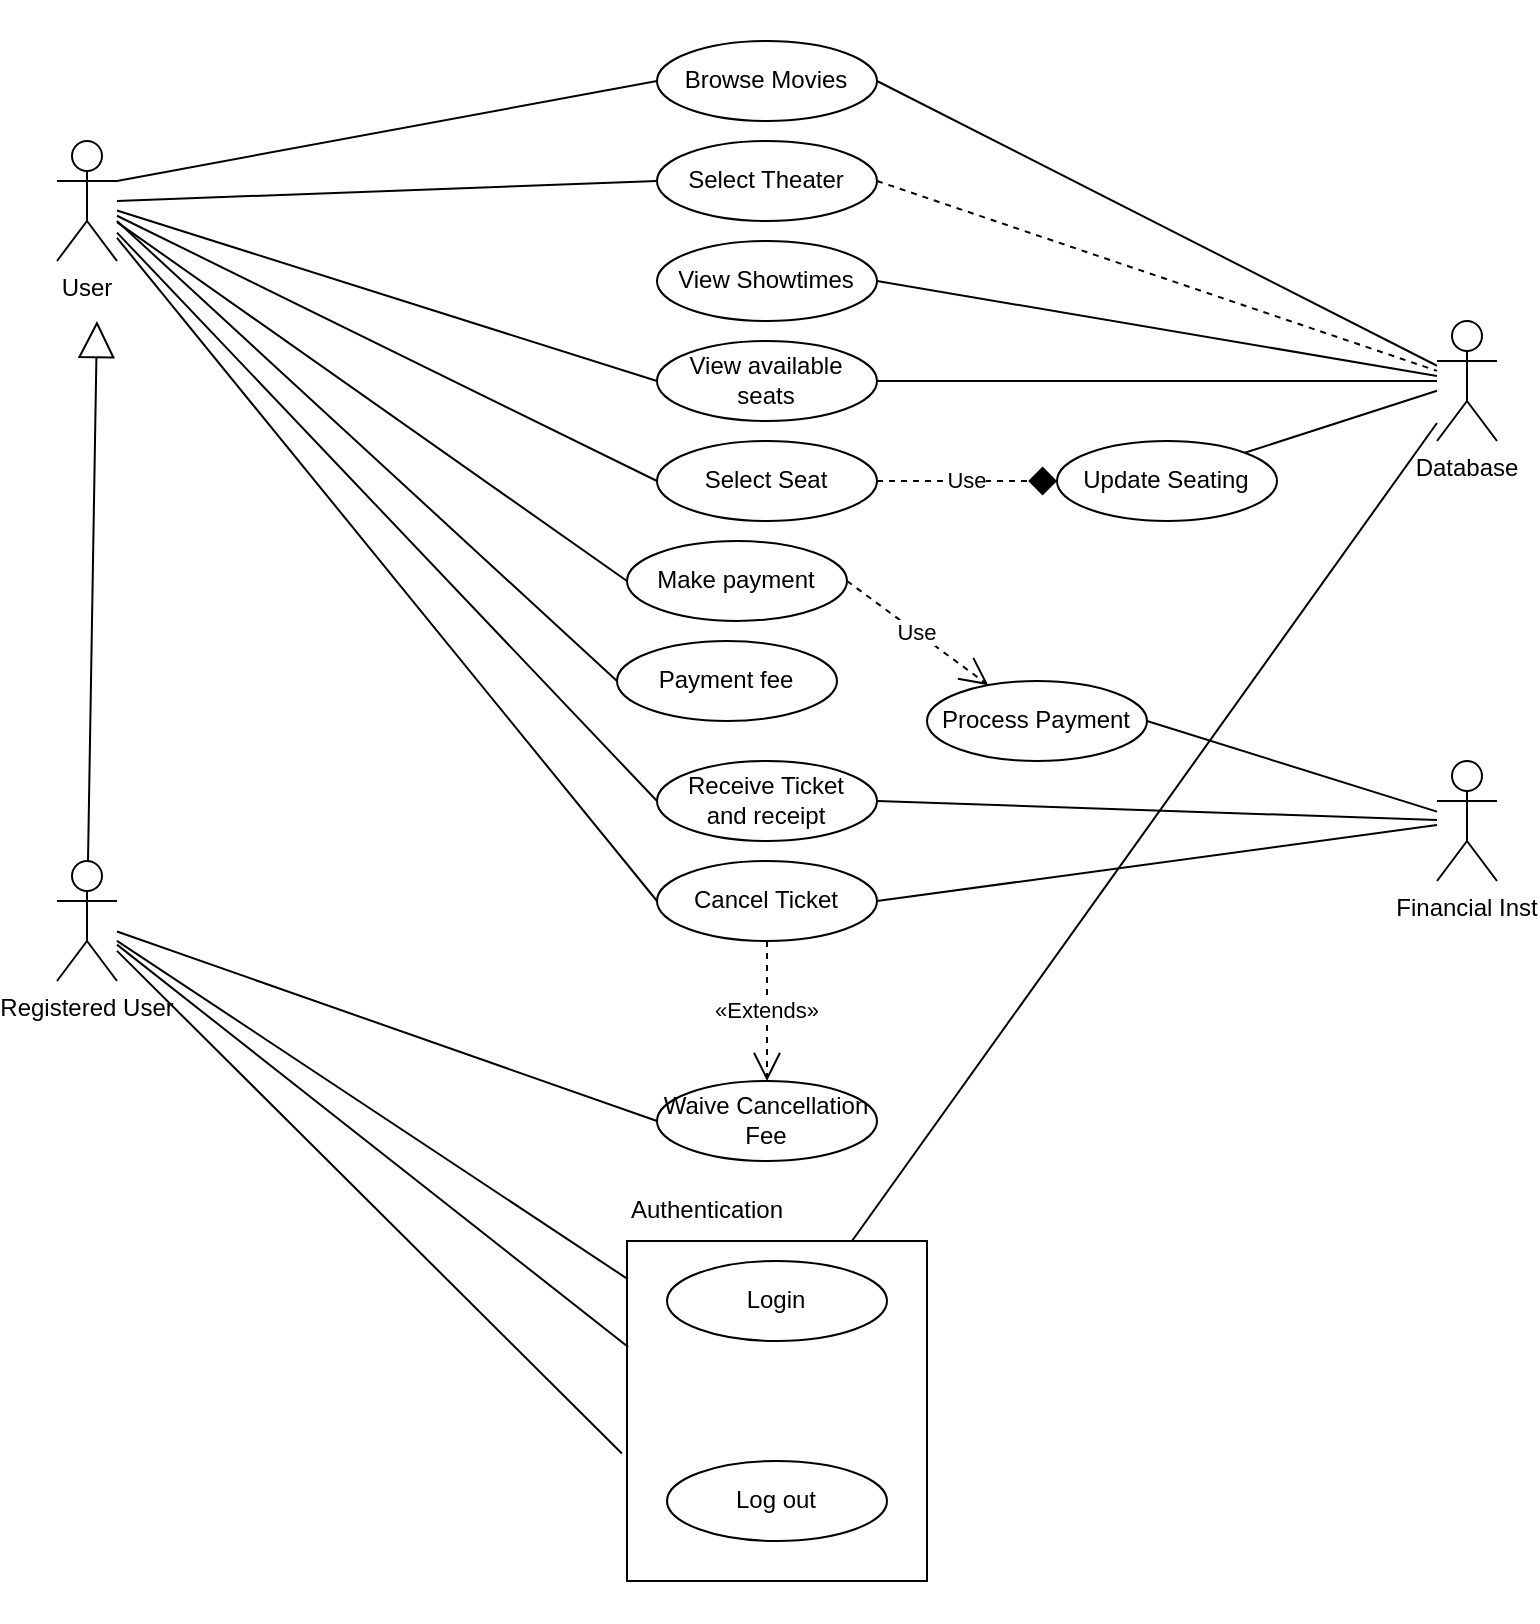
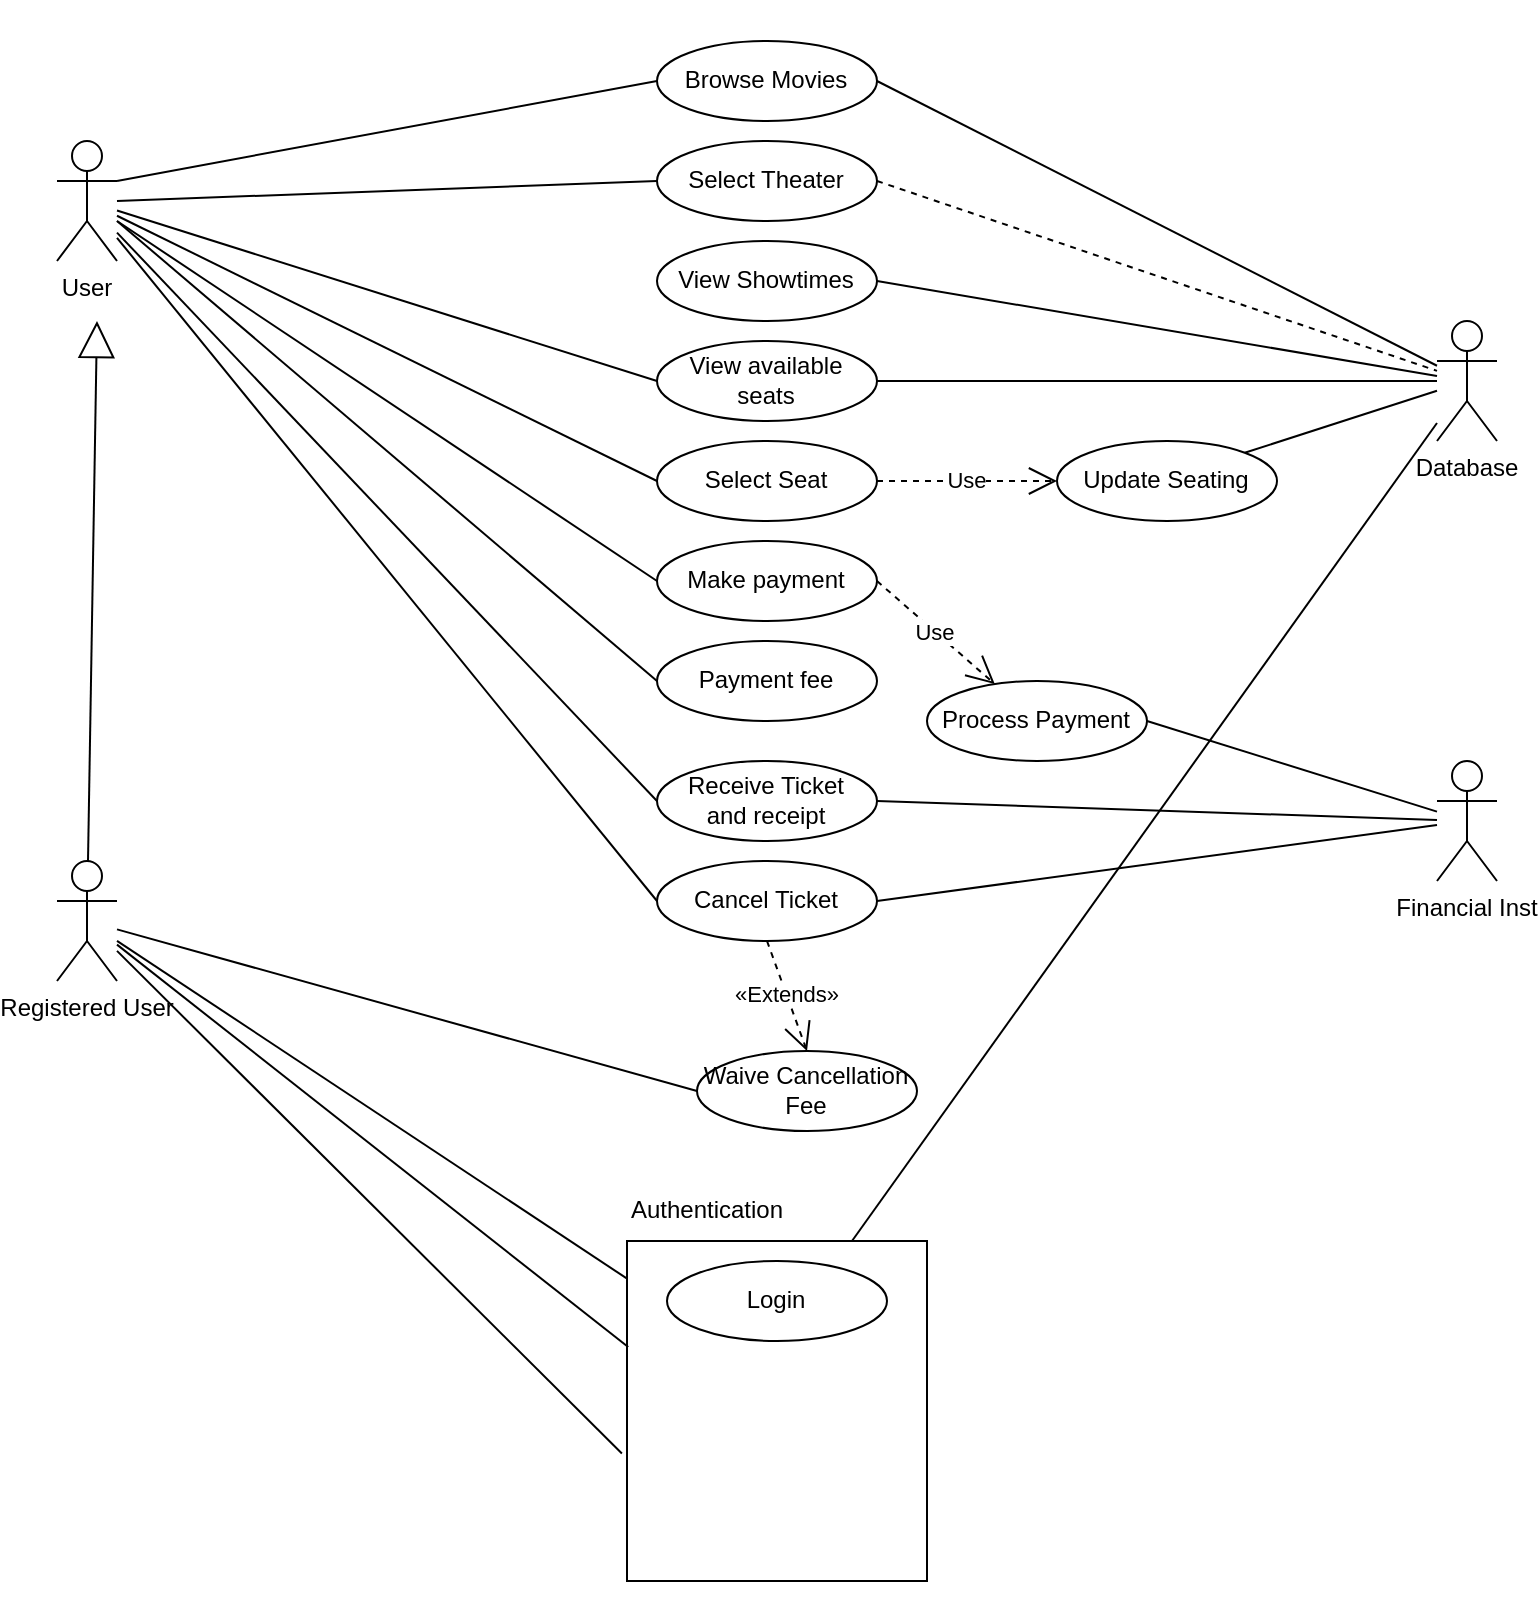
(1028, 481) -> (1039, 481)
(737, 581) -> (767, 581)
(727, 681) -> (767, 681)
(767, 1121) -> (807, 1091)
(777, 1501) -> none
